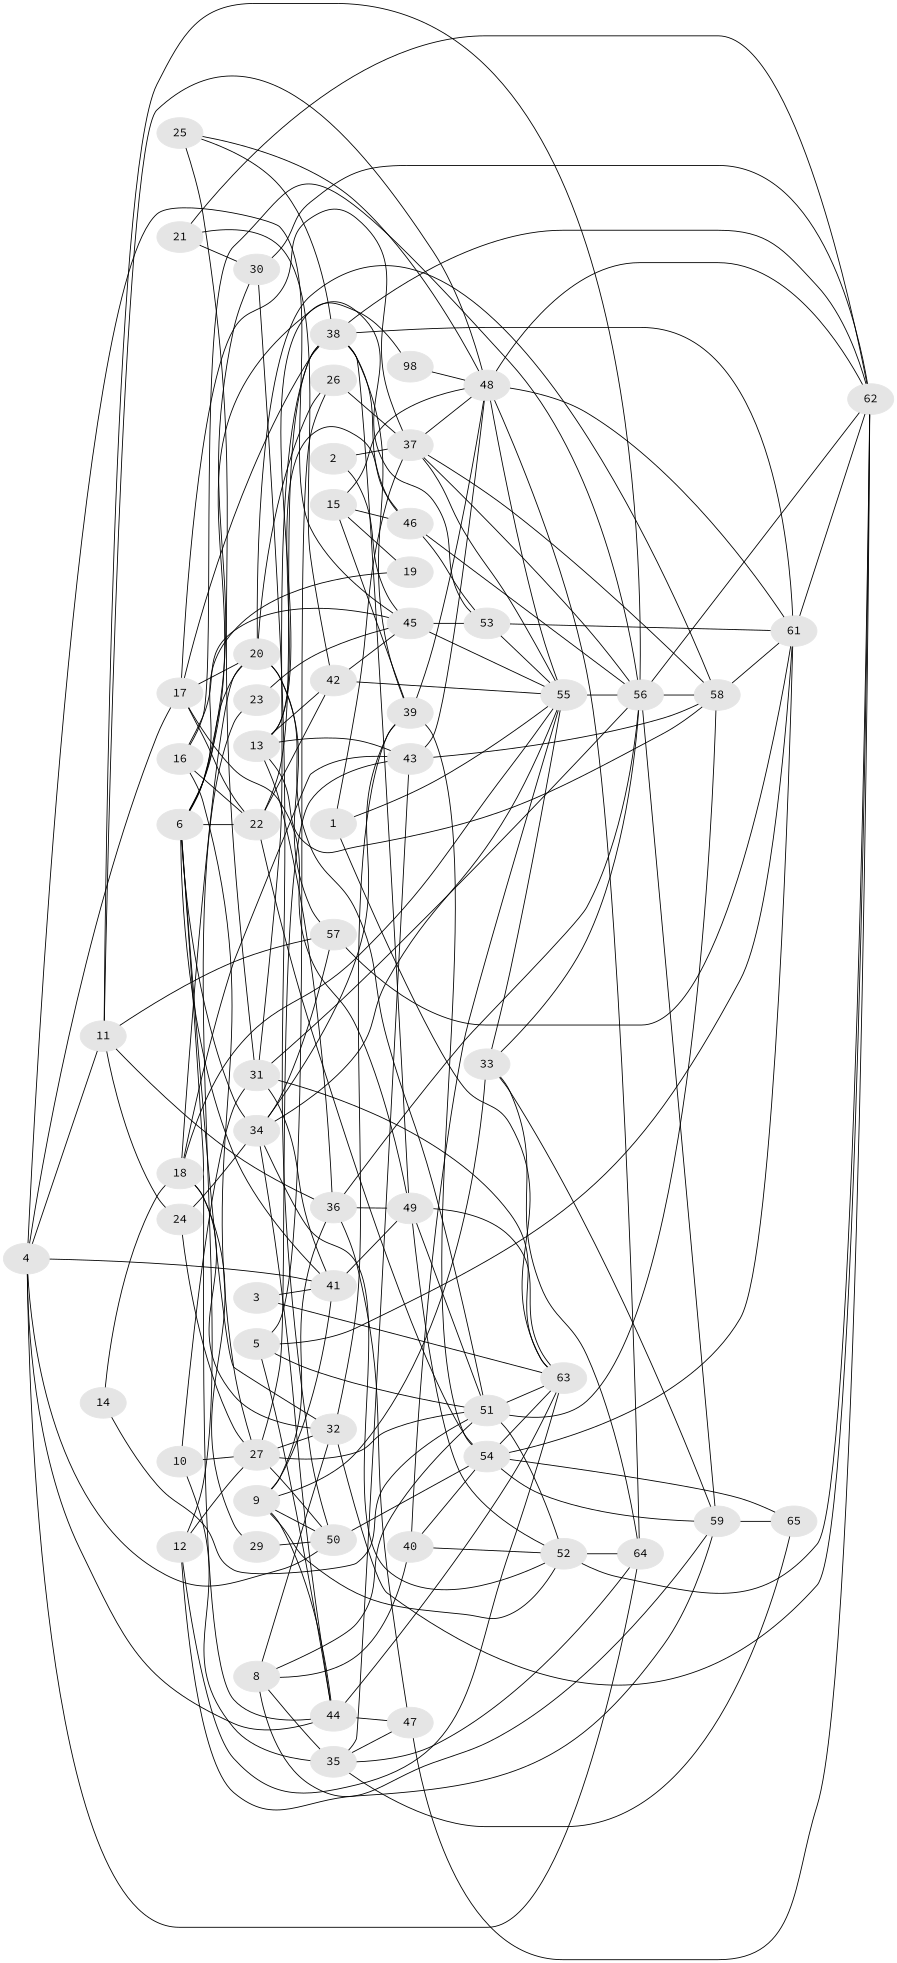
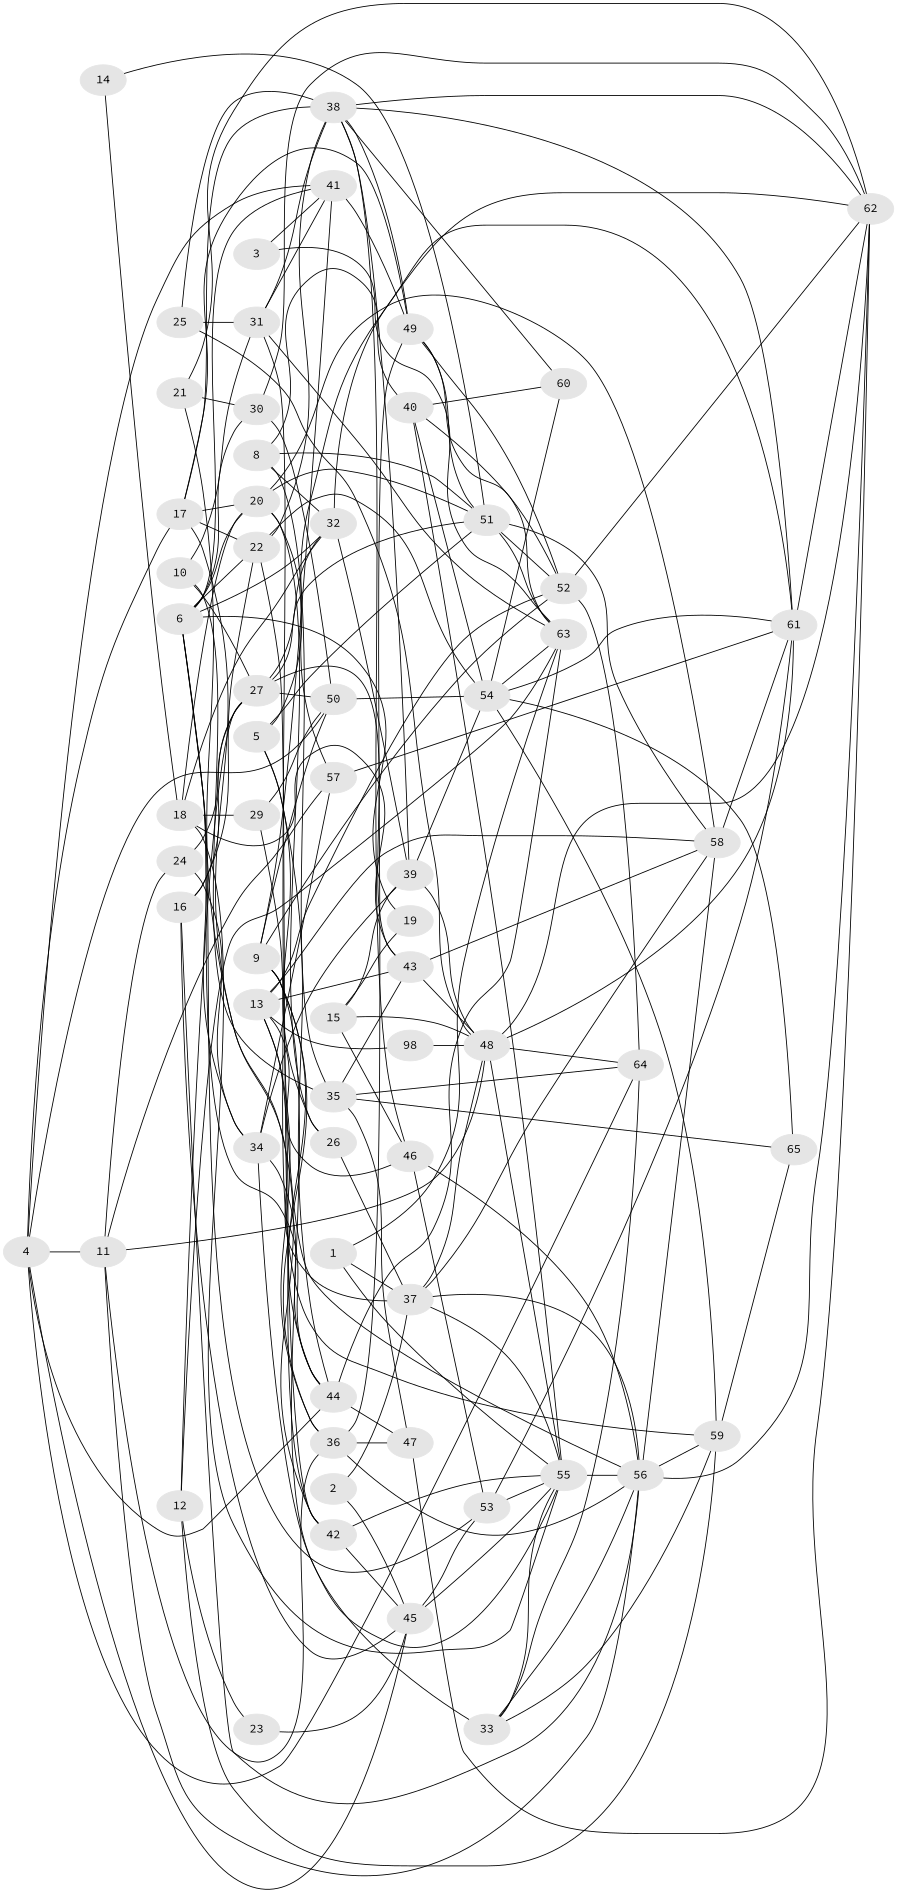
none -> (564, 384)
(366, 1424) -> (396, 737)
(490, 1741) -> (324, 1342)
